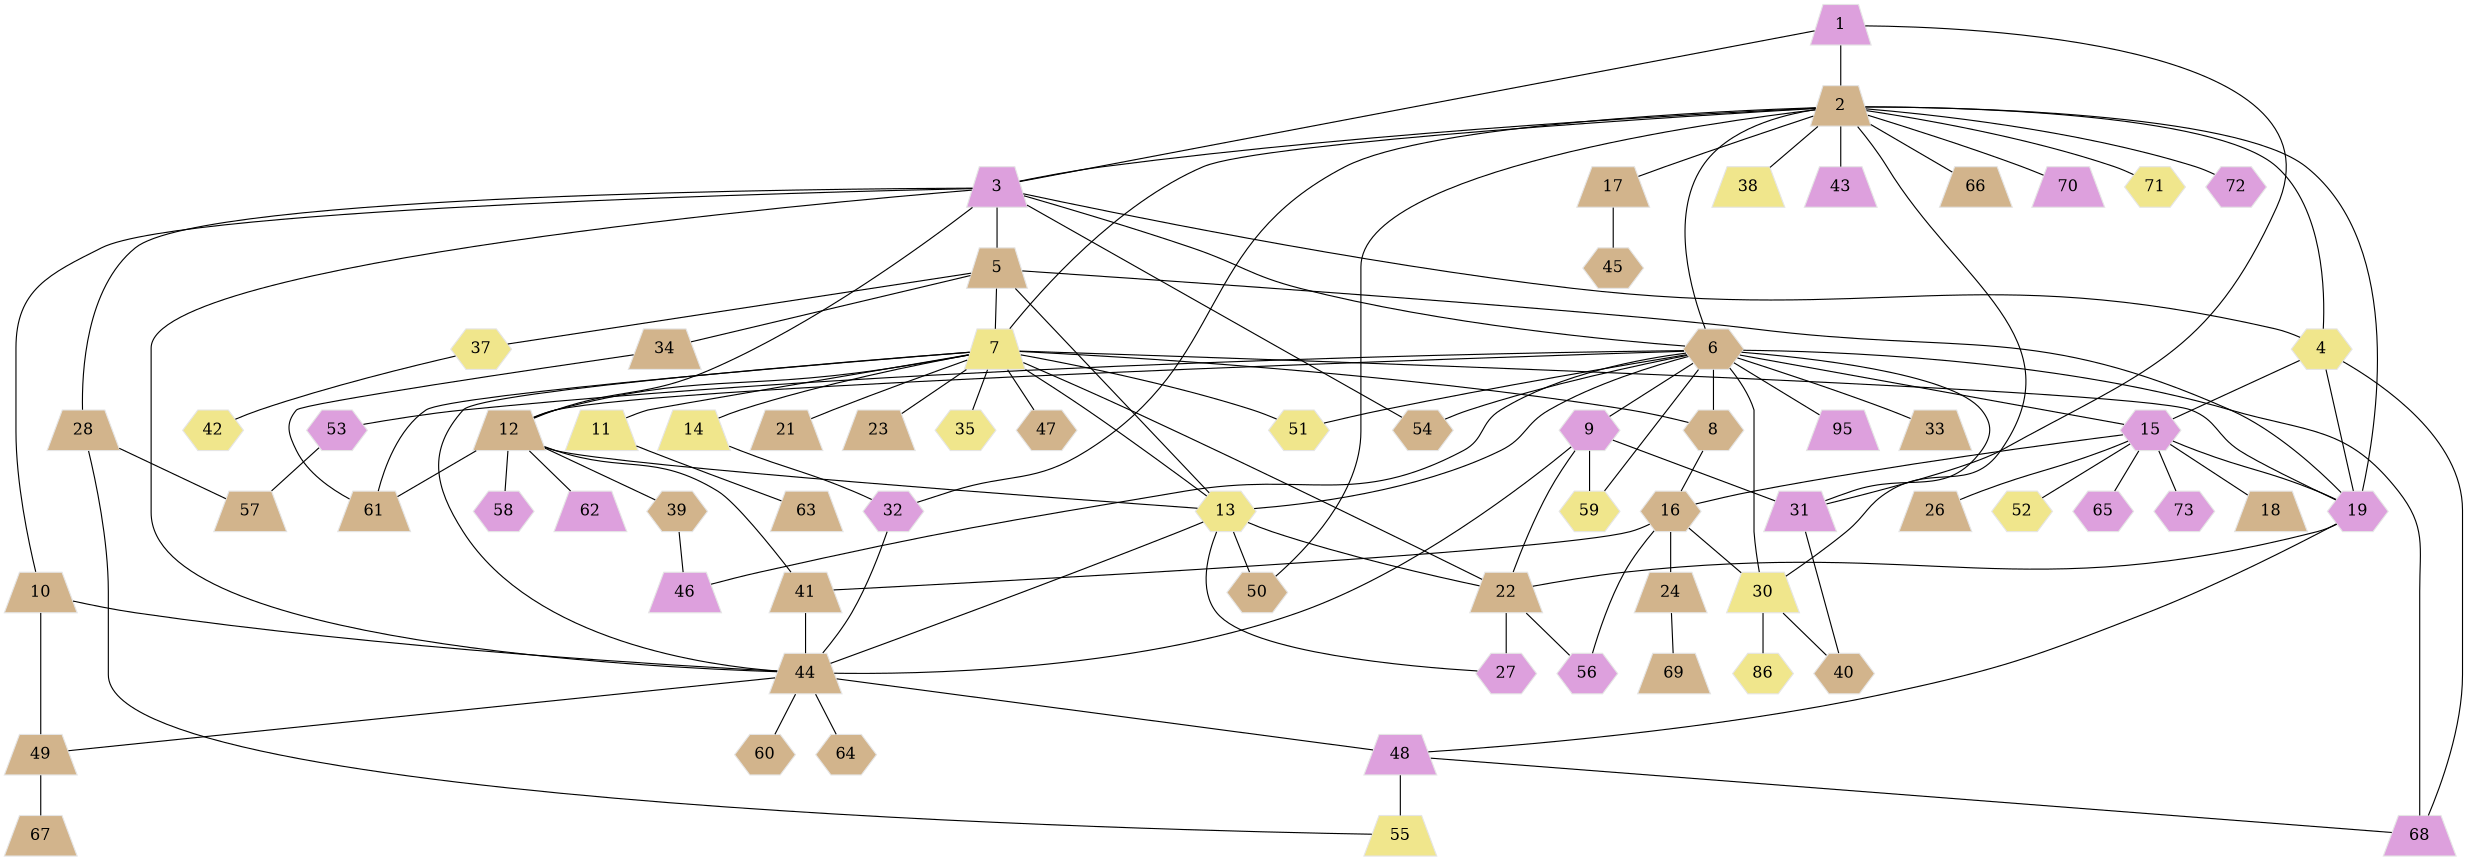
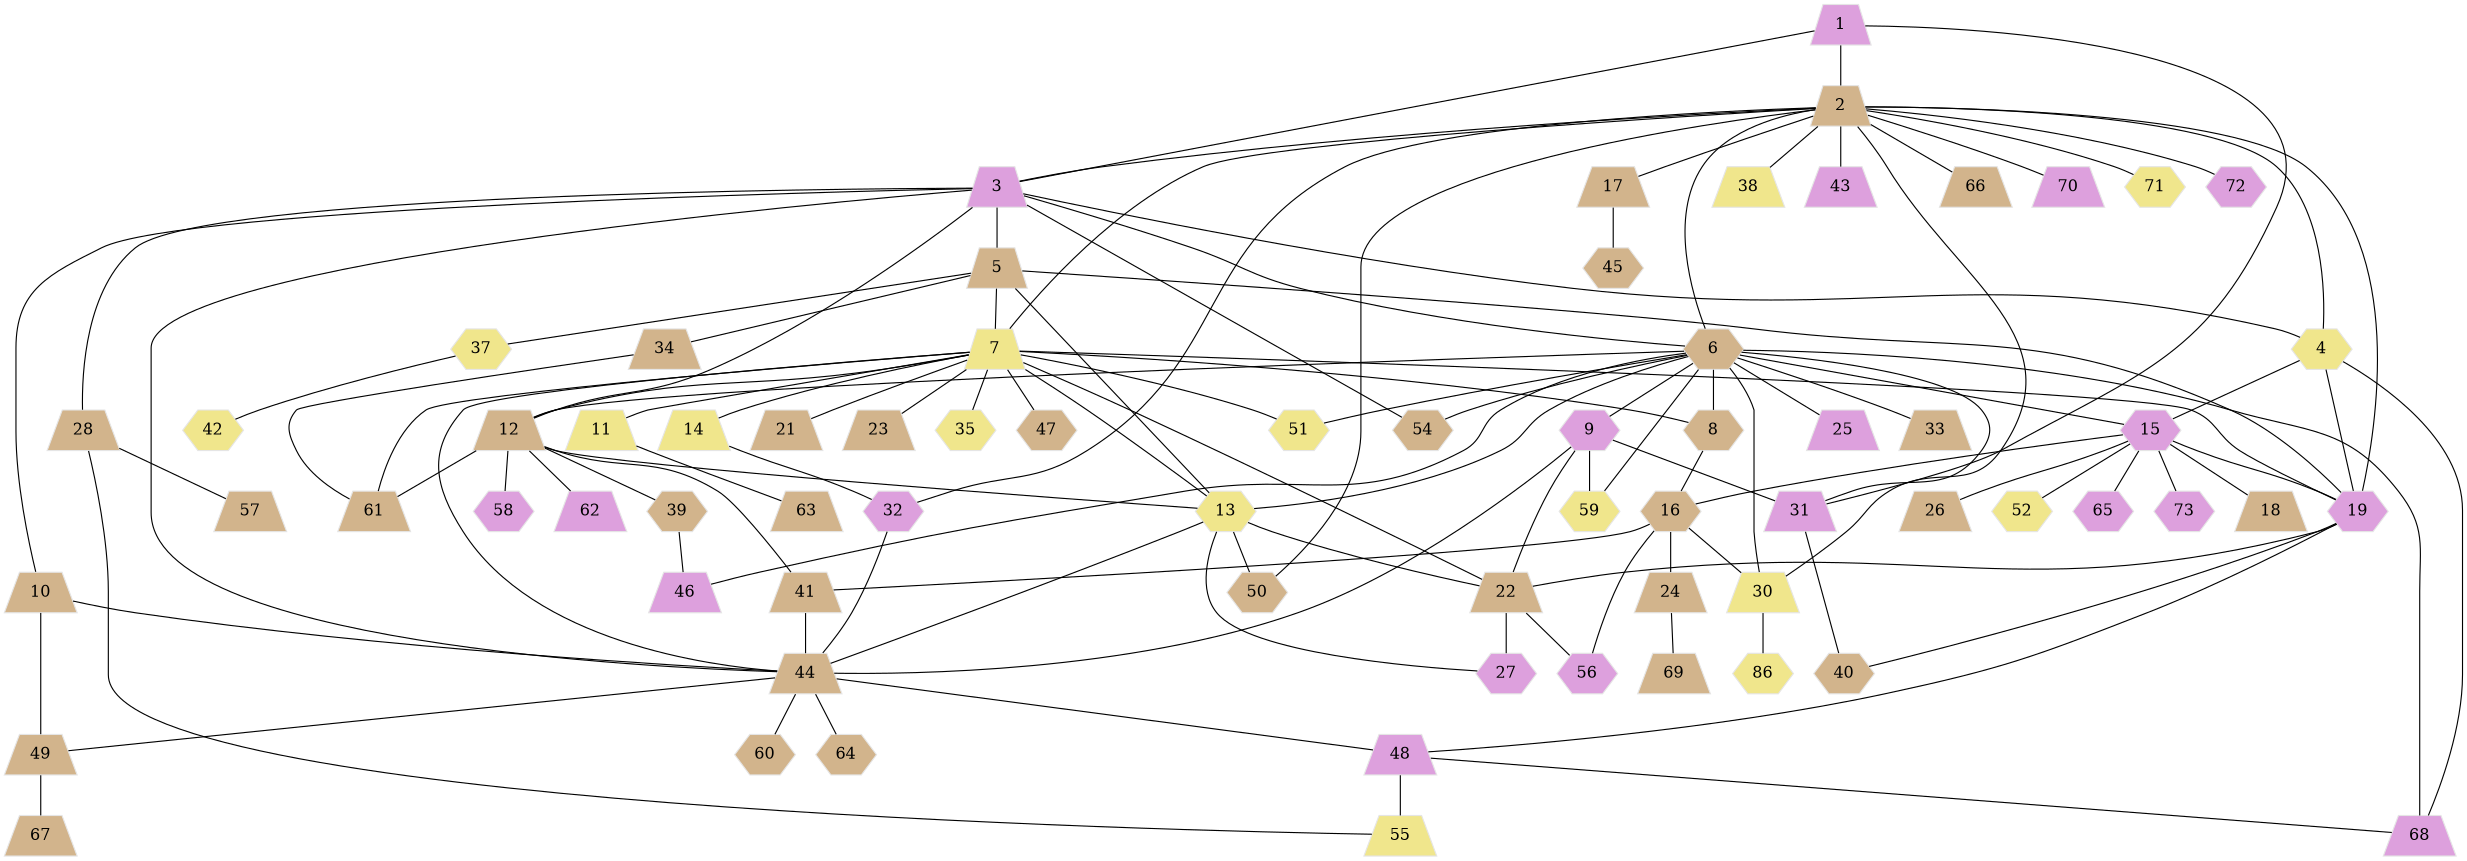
(337, 430) -> none
(1843, 430) -> (1843, 430)
(1805, 634) -> (2105, 602)
